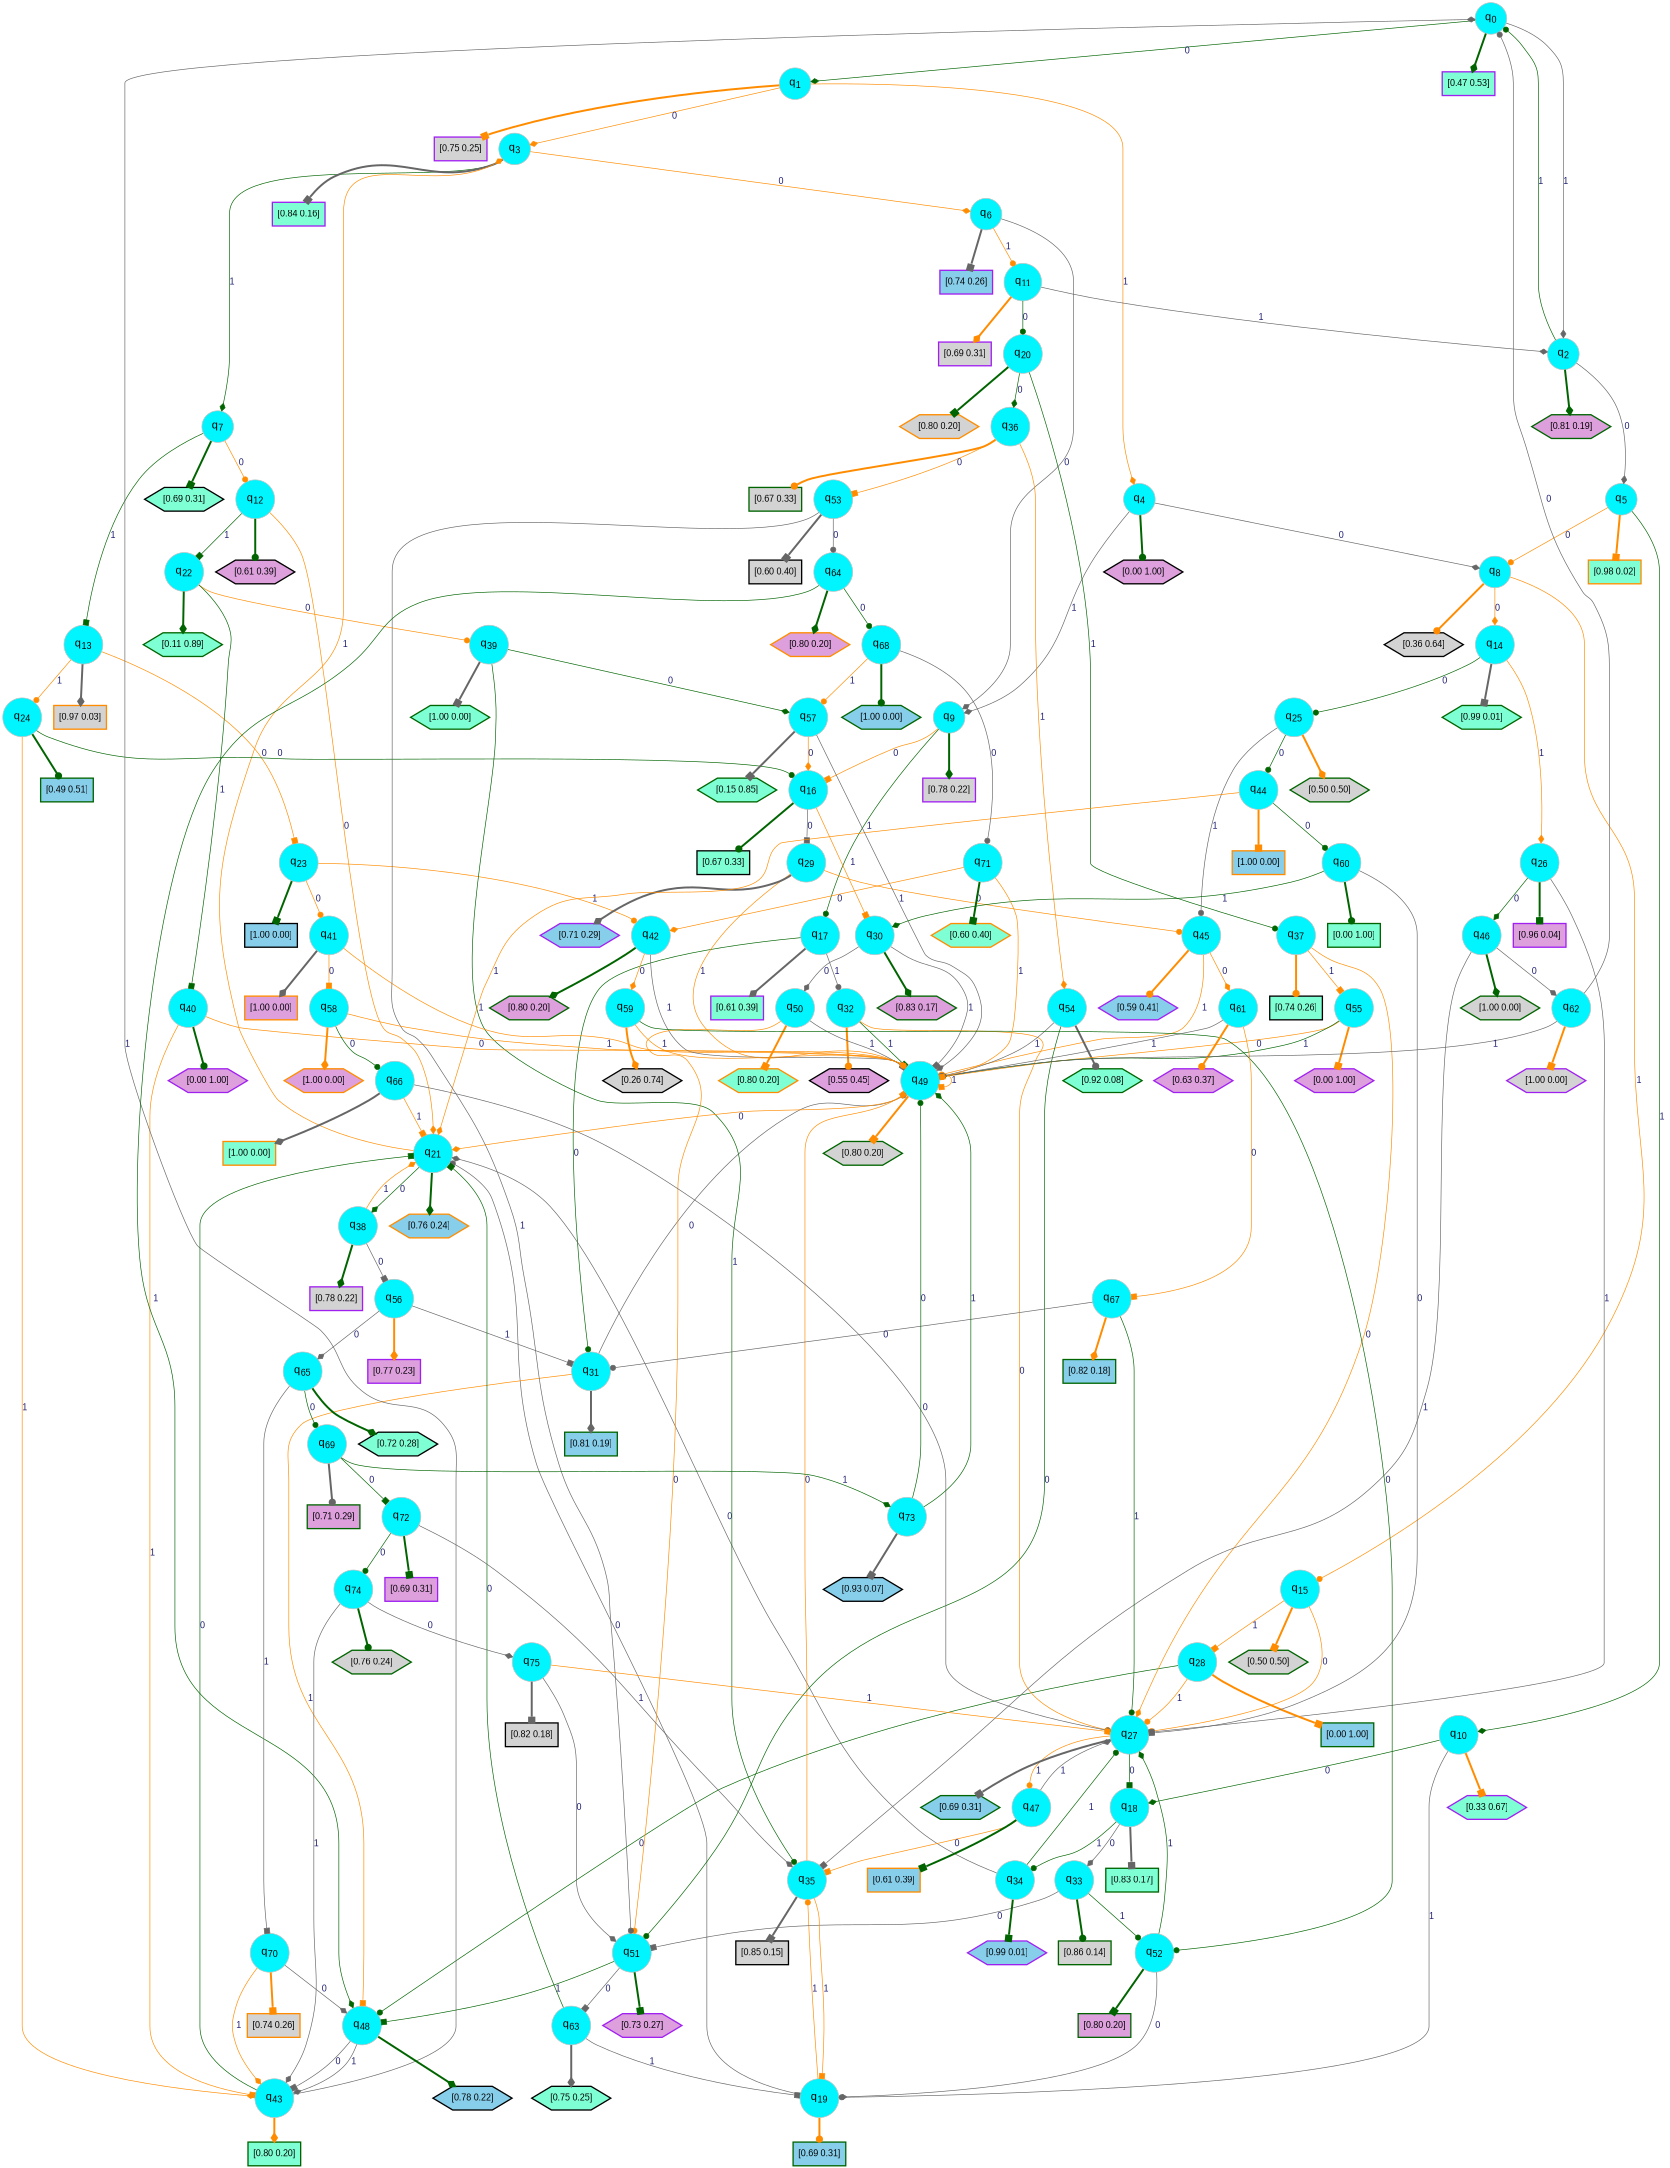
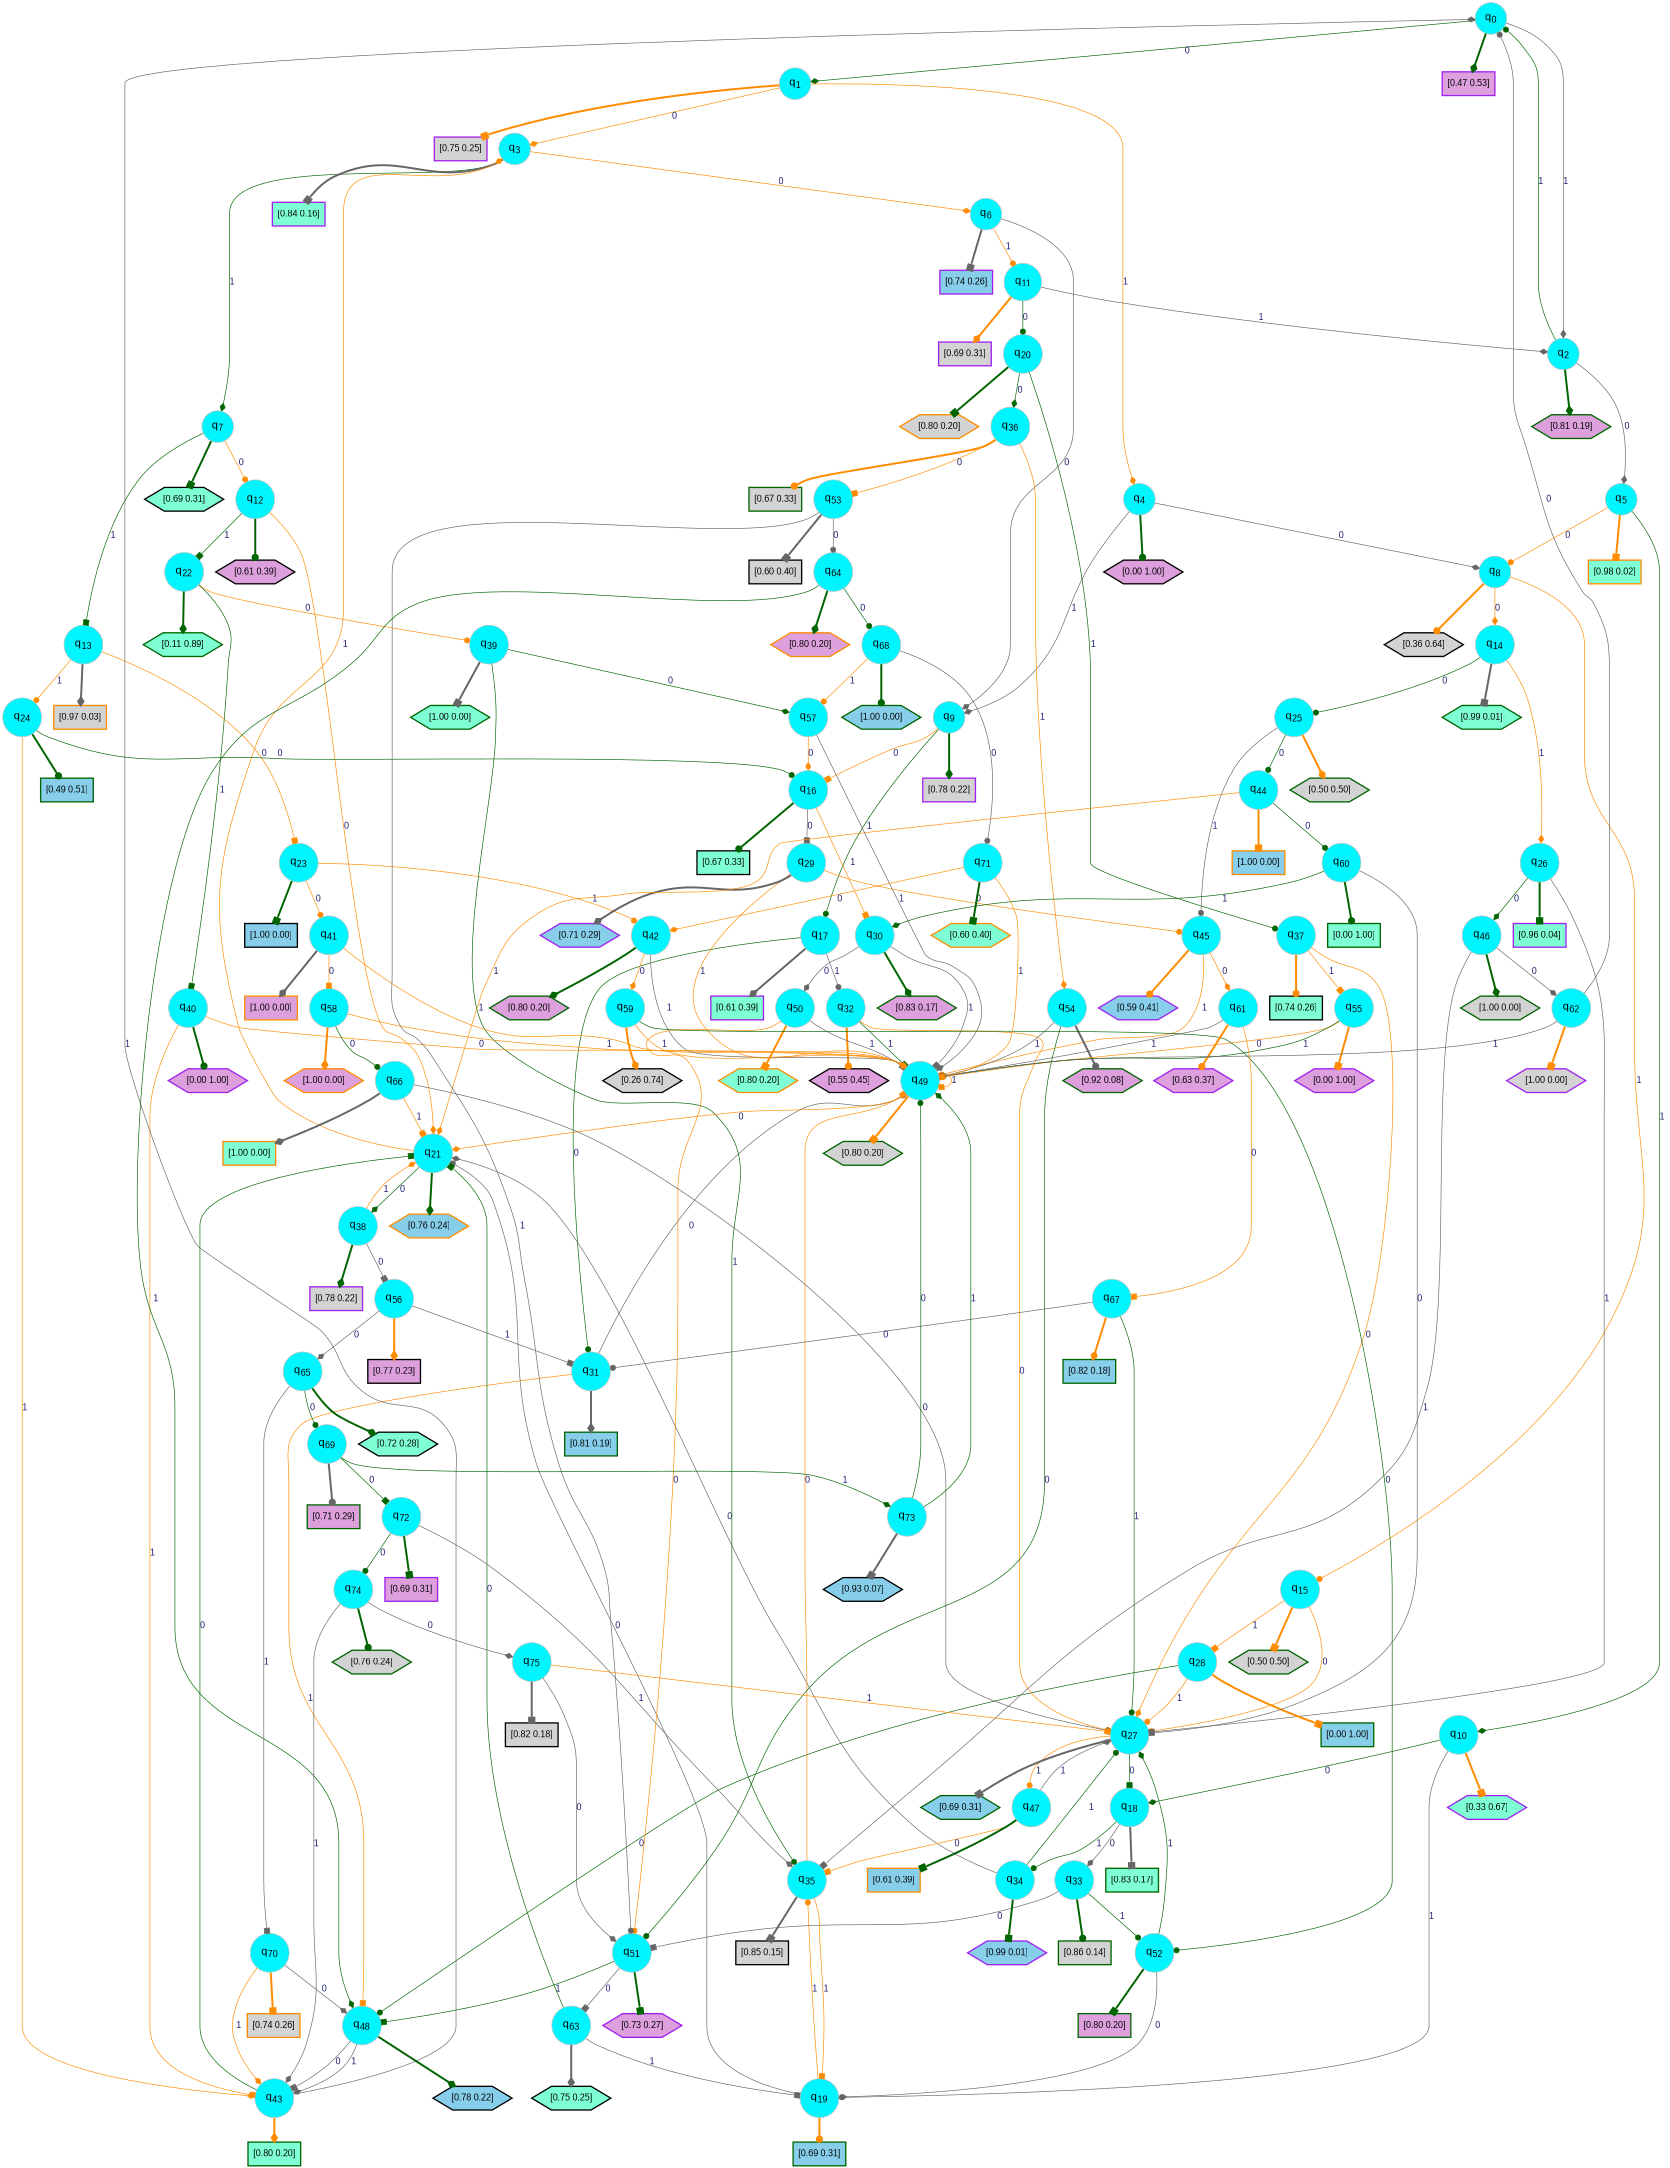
(1469, 84) -> (1469, 84)
(737, 790) -> none
(1540, 935) -> (1540, 935)
(1103, 1081) -> (1103, 1081)
(394, 1371) -> (394, 1371)
